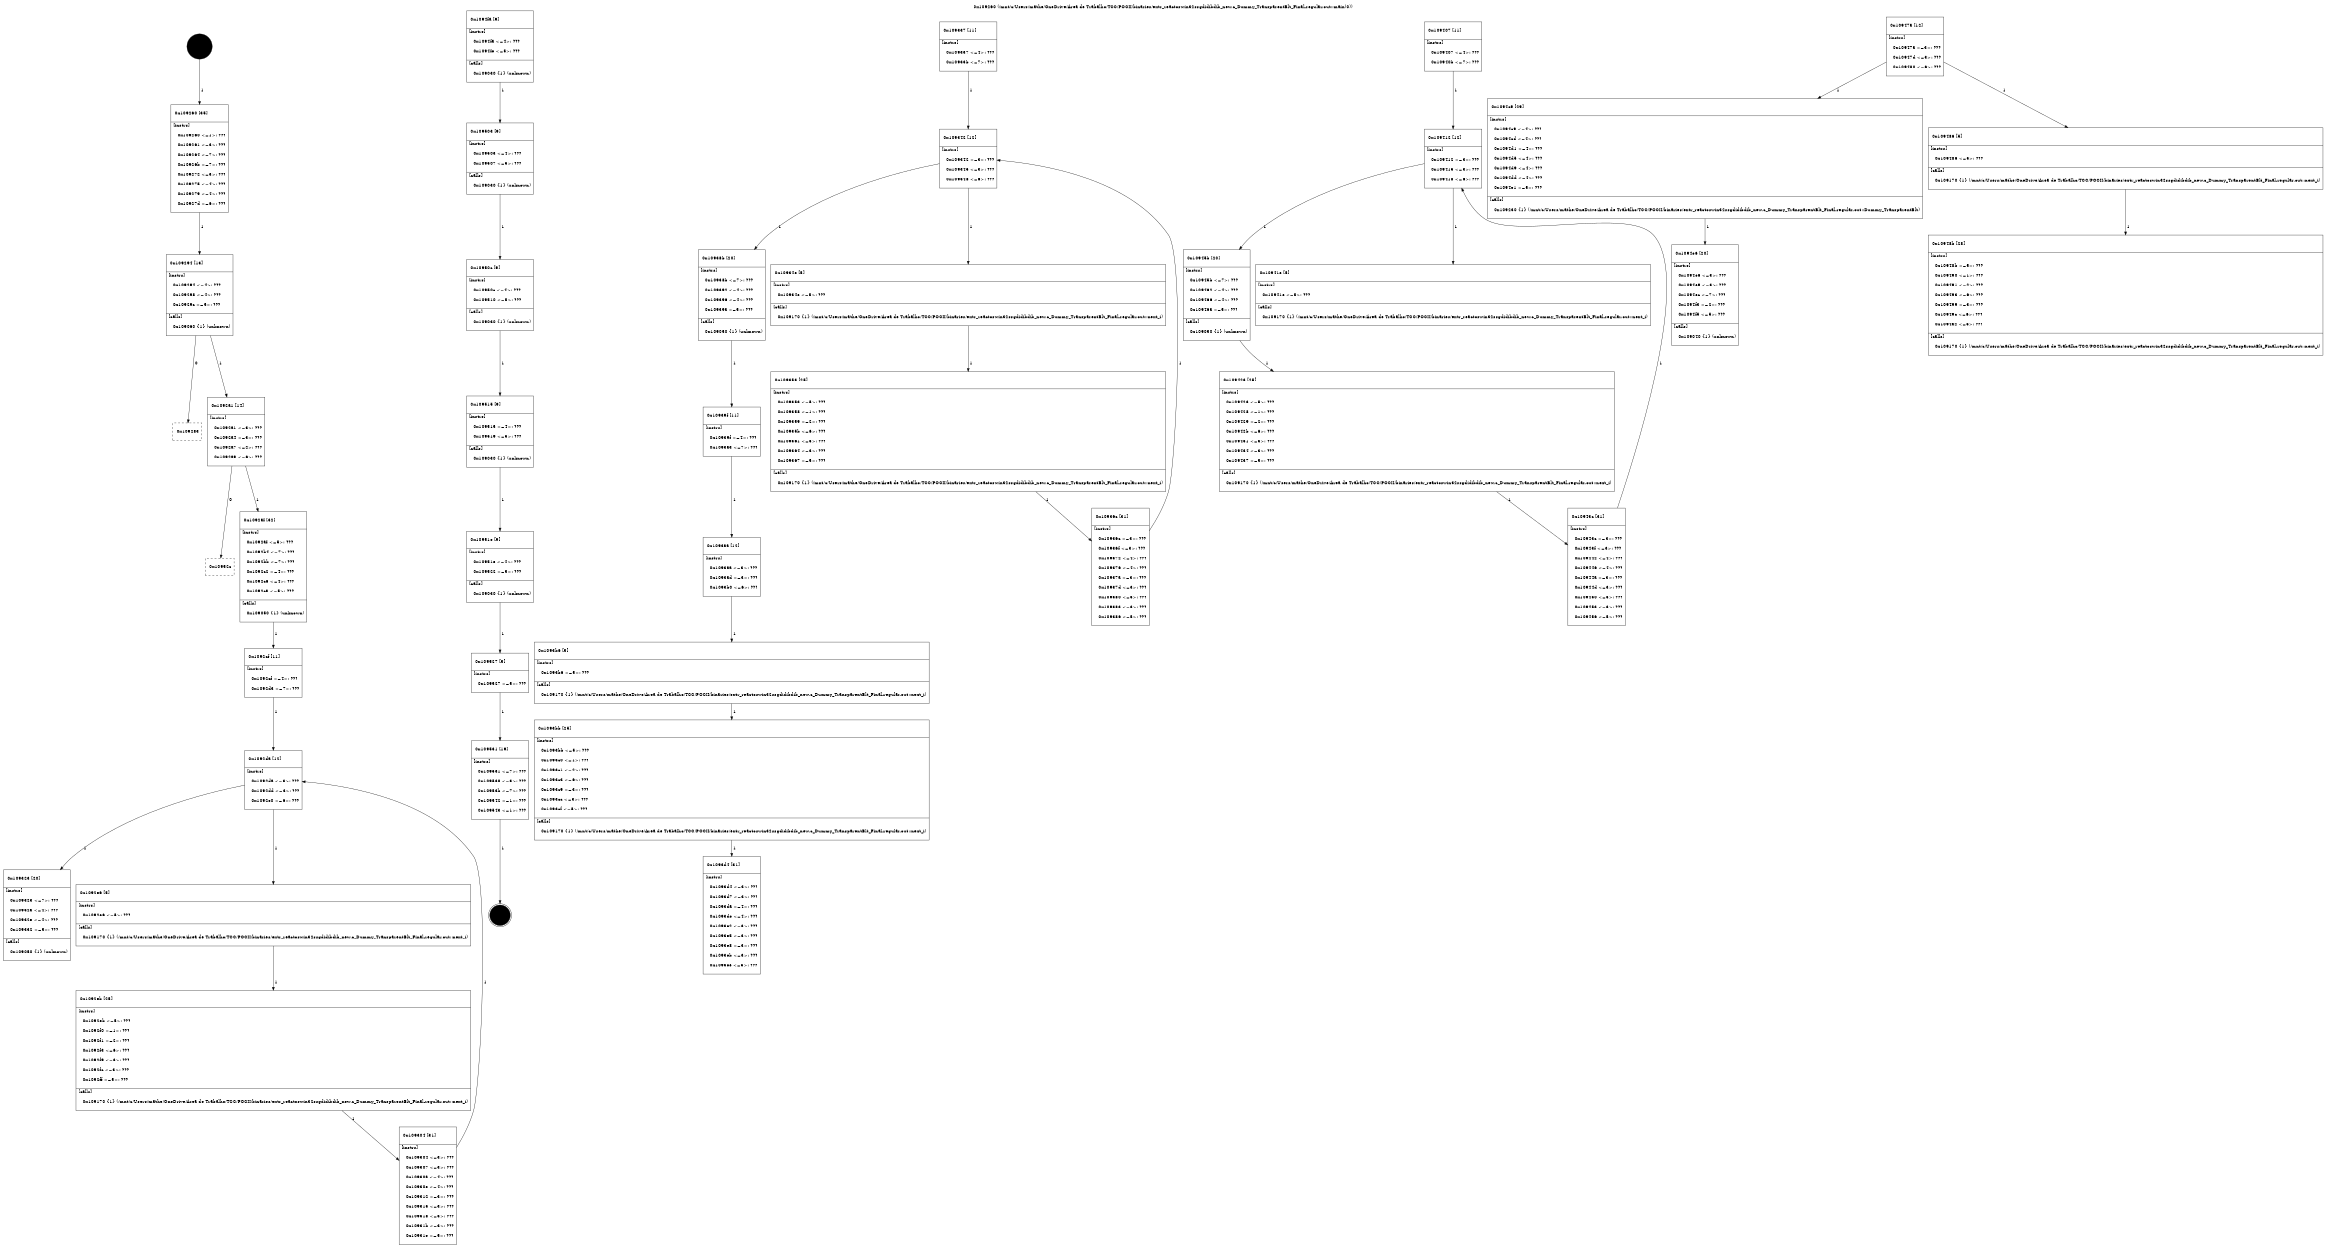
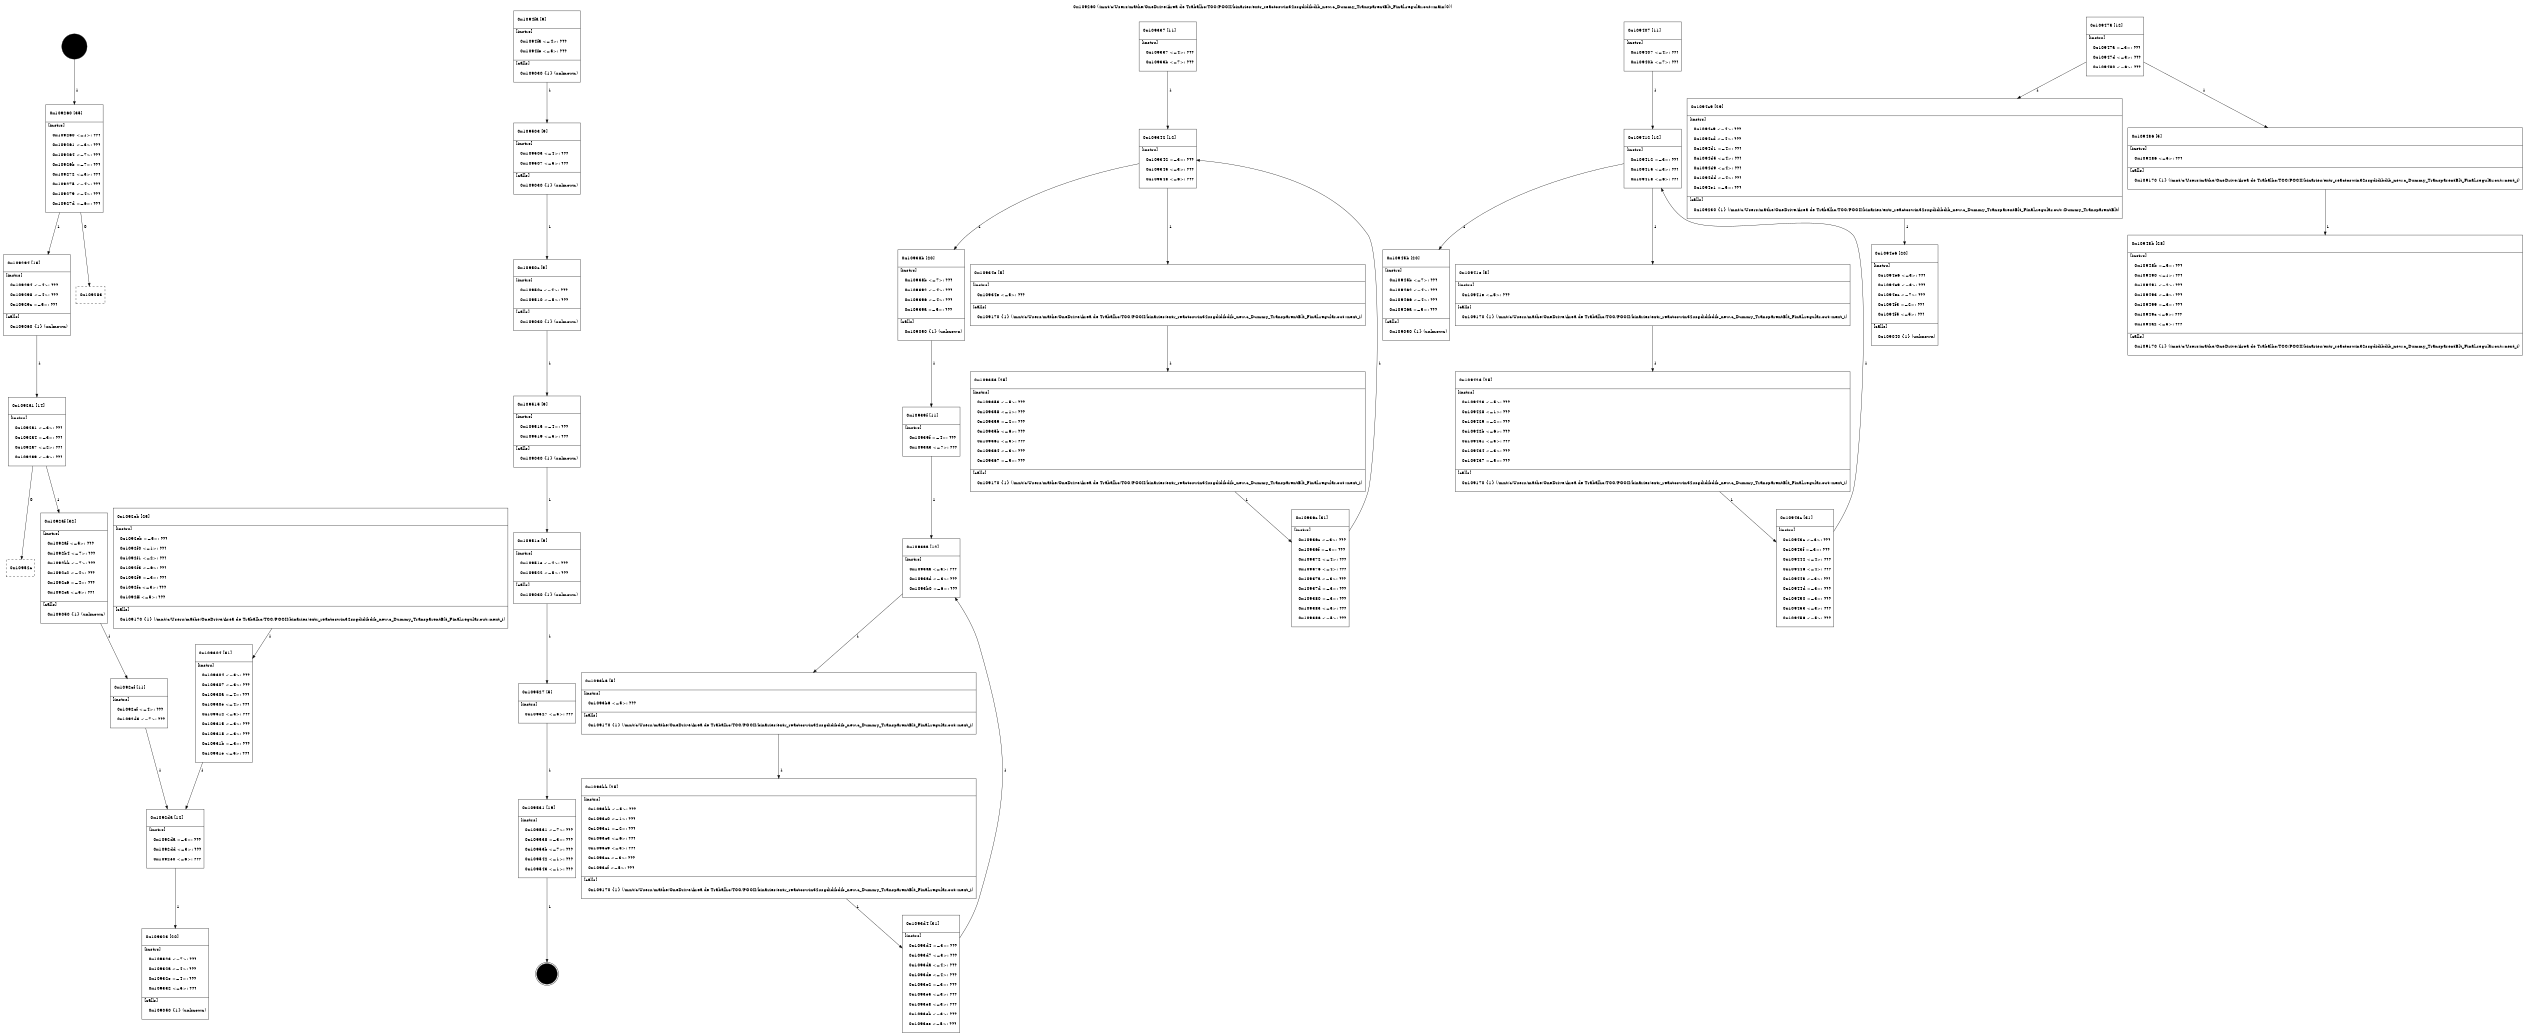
(1254, 356) -> (1653, 347)
(192, 378) -> (85, 248)
none -> (1002, 769)
(273, 915) -> none
